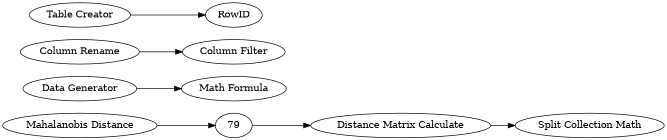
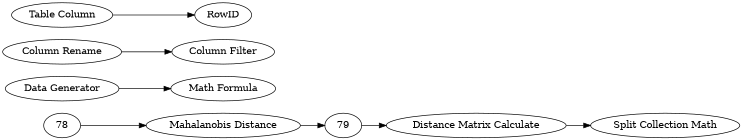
(80, 15) -> (62, 15)
none -> (62, 125)
